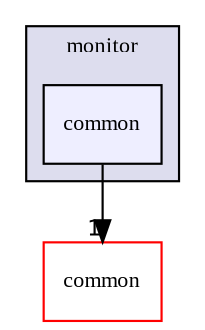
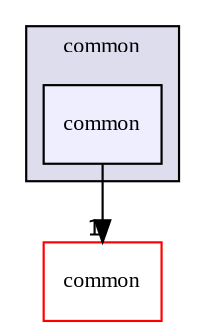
(103, 47) -> (103, 47)
